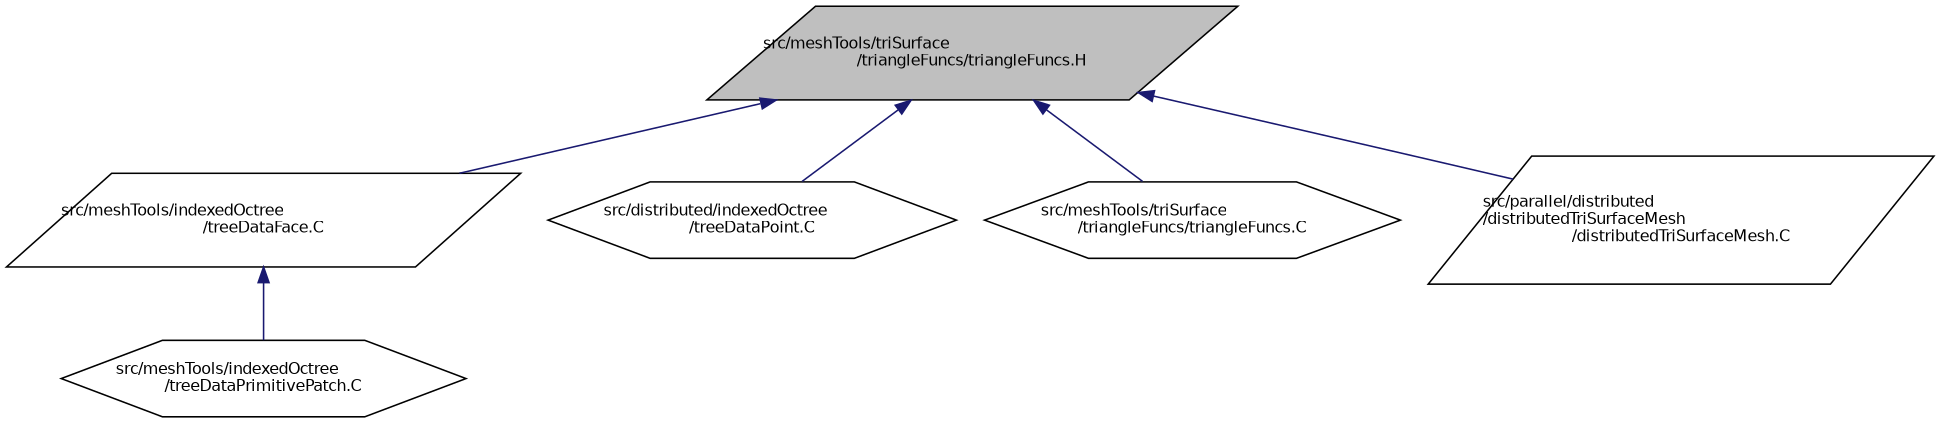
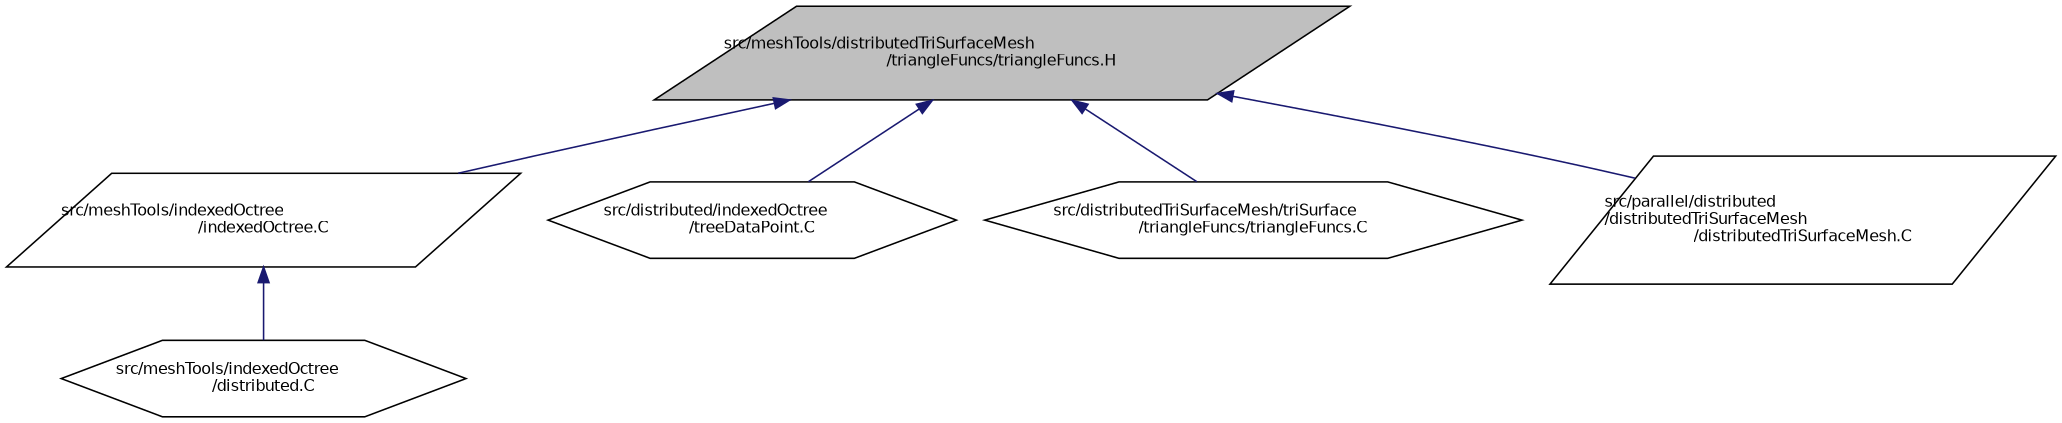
(972, 53) -> (1002, 53)
(264, 220) -> (264, 220)
(1192, 220) -> (1253, 220)
(264, 379) -> (264, 379)
